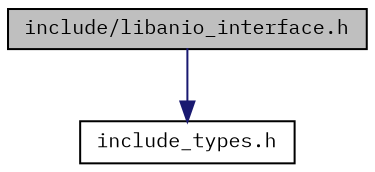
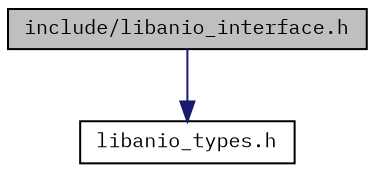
(187, 142) -> (187, 142)
